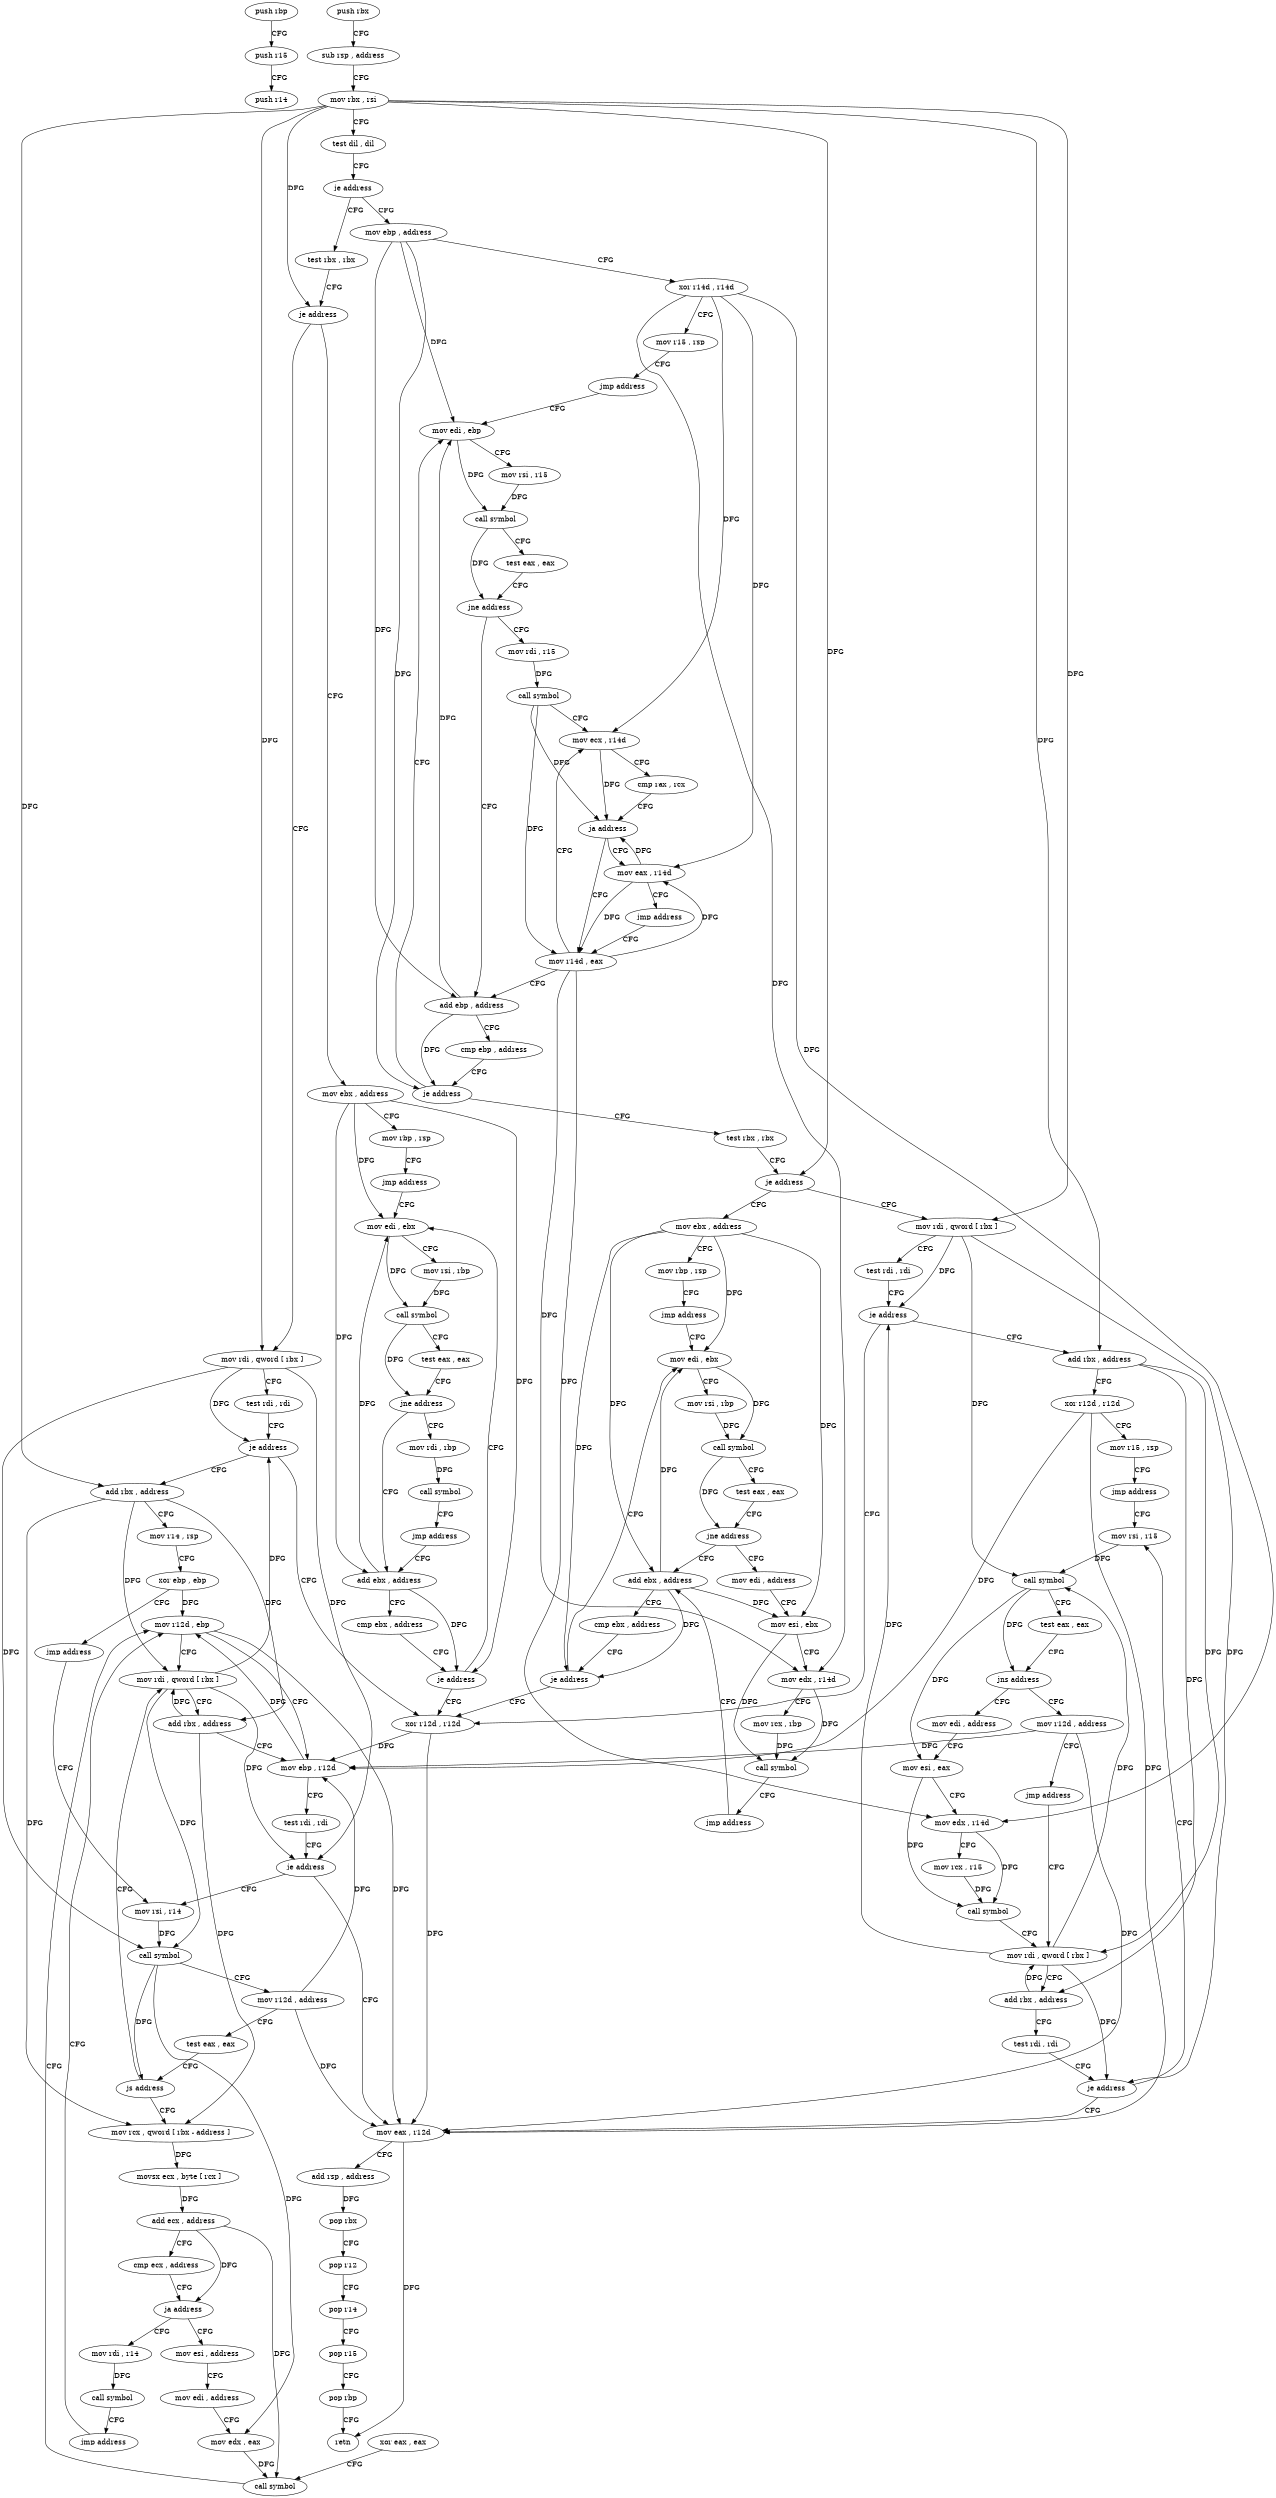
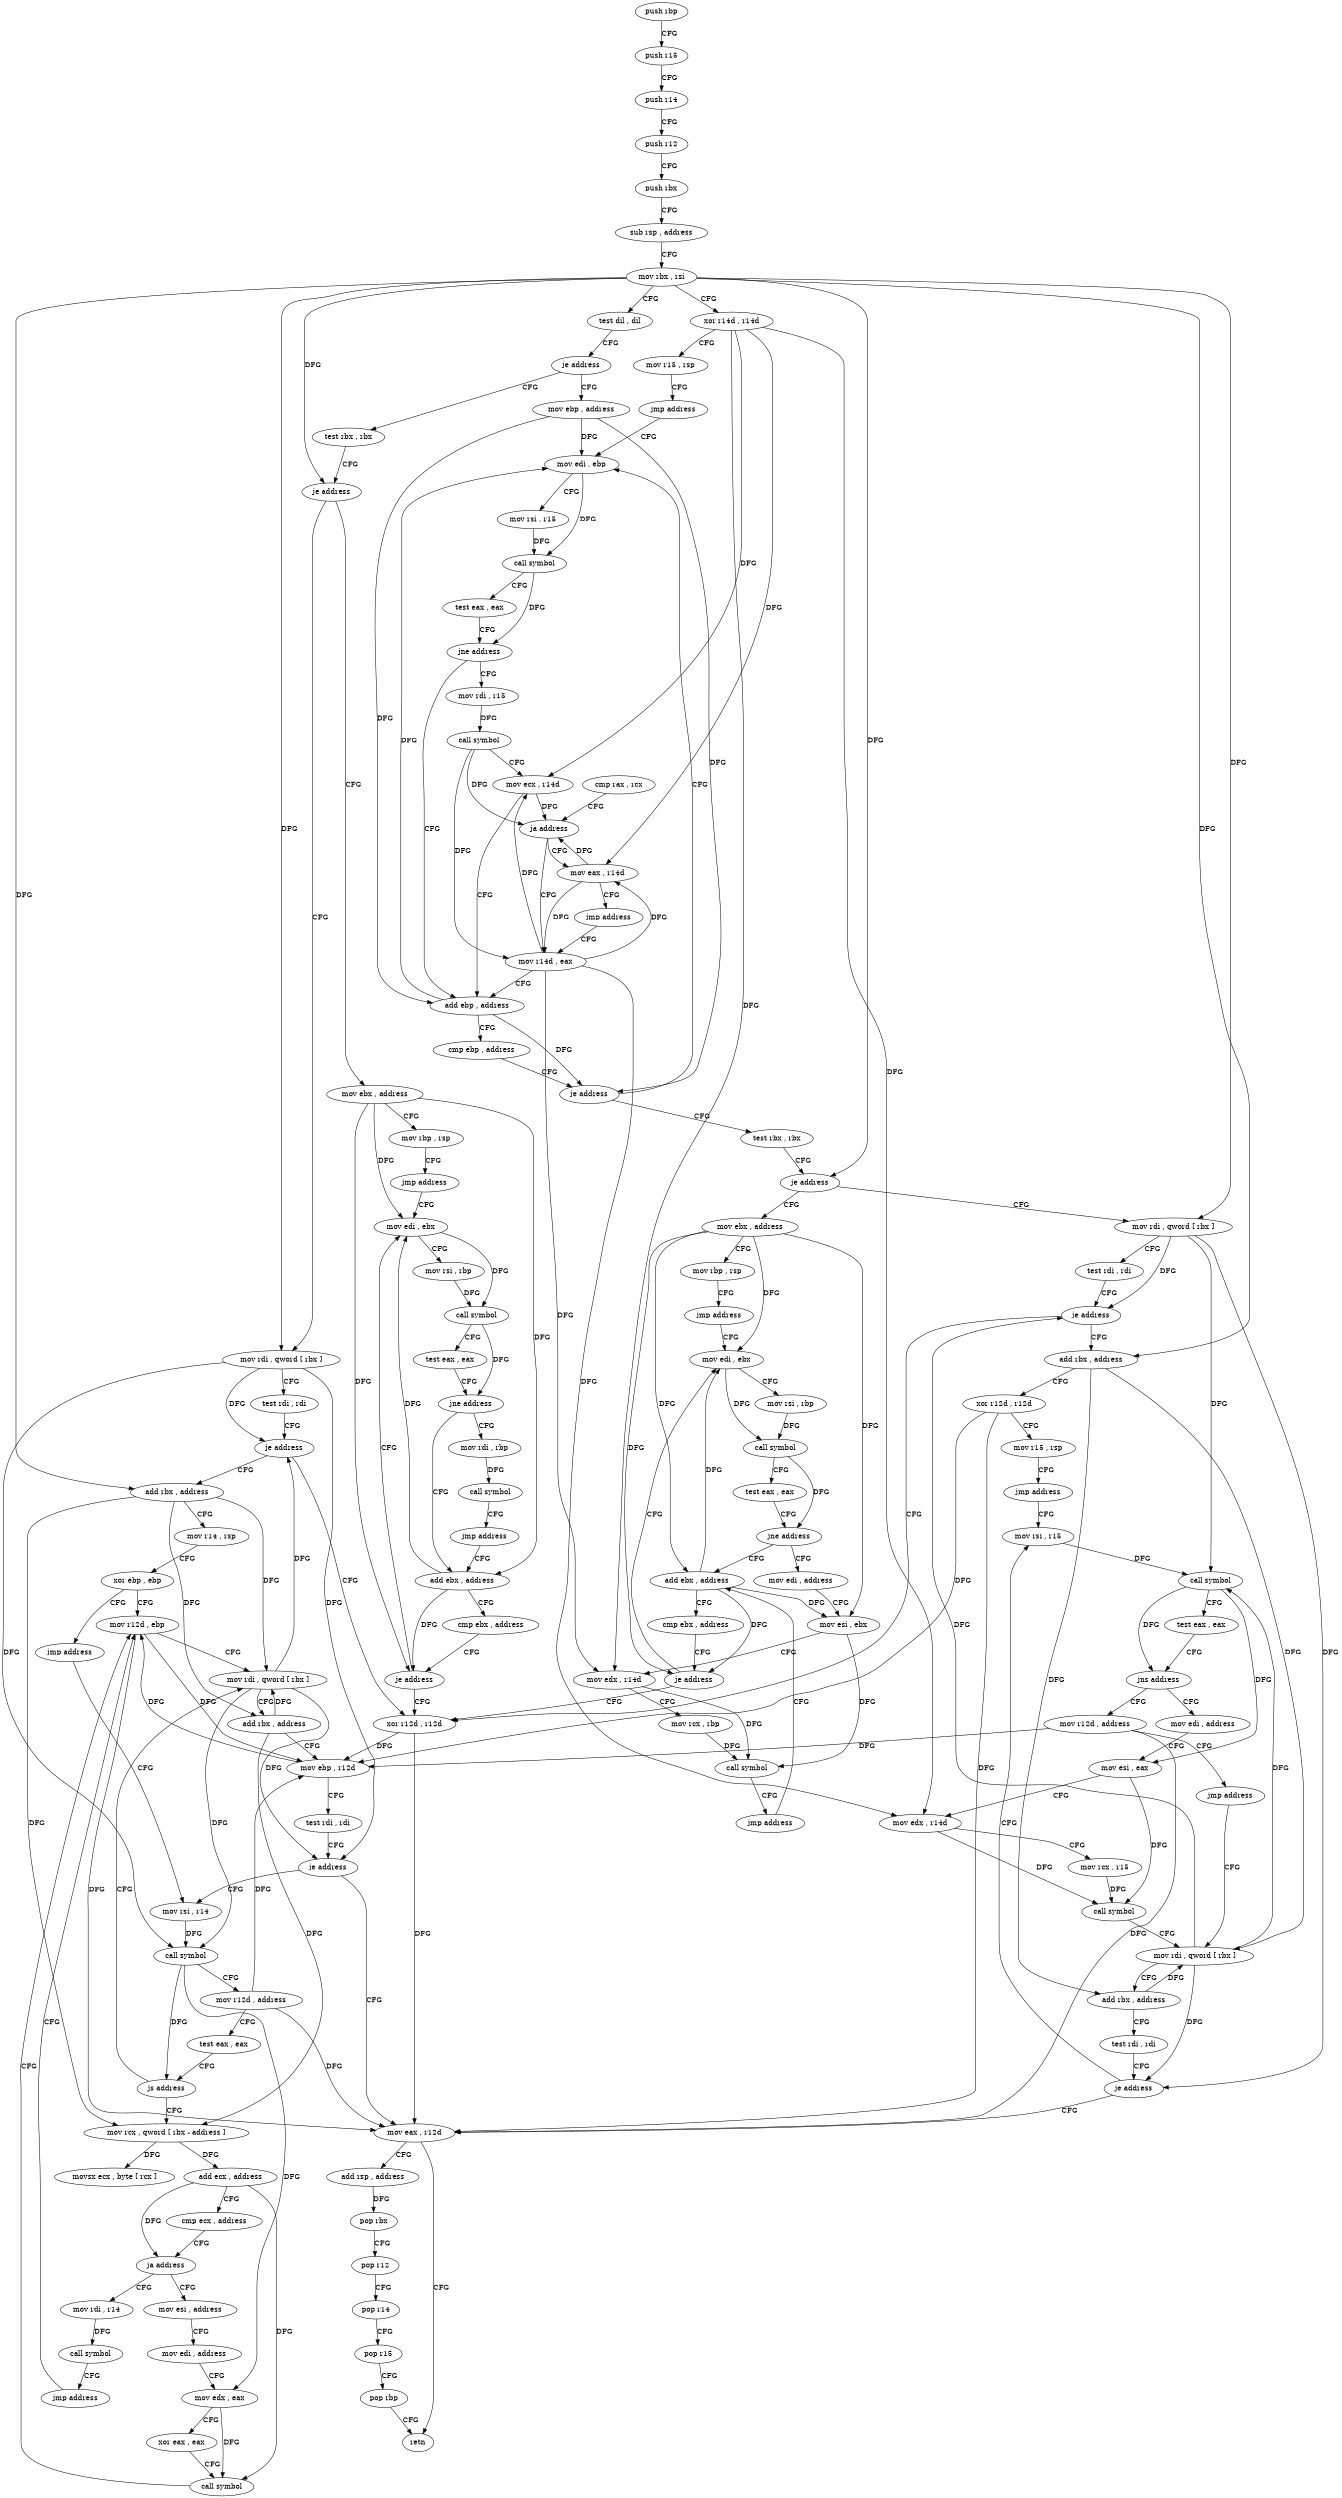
none -> (662, 144)
(551, 260) -> (694, 298)
(628, 761) -> (477, 886)
(565, 851) -> (530, 873)
(191, 1603) -> (146, 1603)
(300, 1702) -> (208, 1702)
(181, 2197) -> (196, 2154)
(412, 2288) -> (441, 2288)
none -> (203, 2418)
